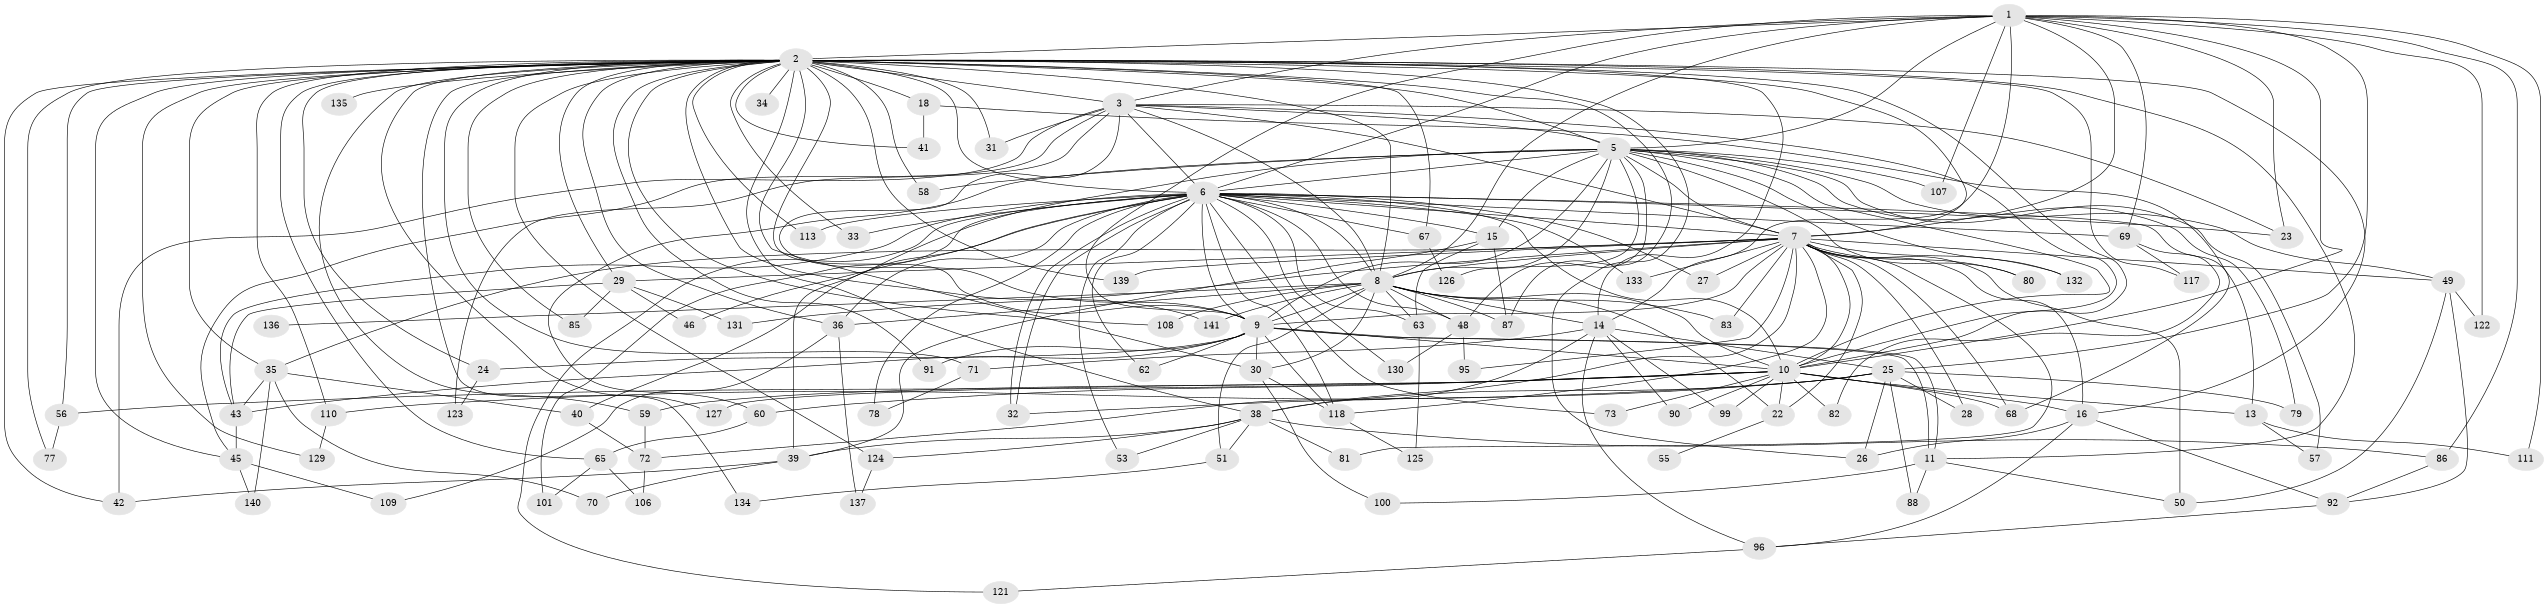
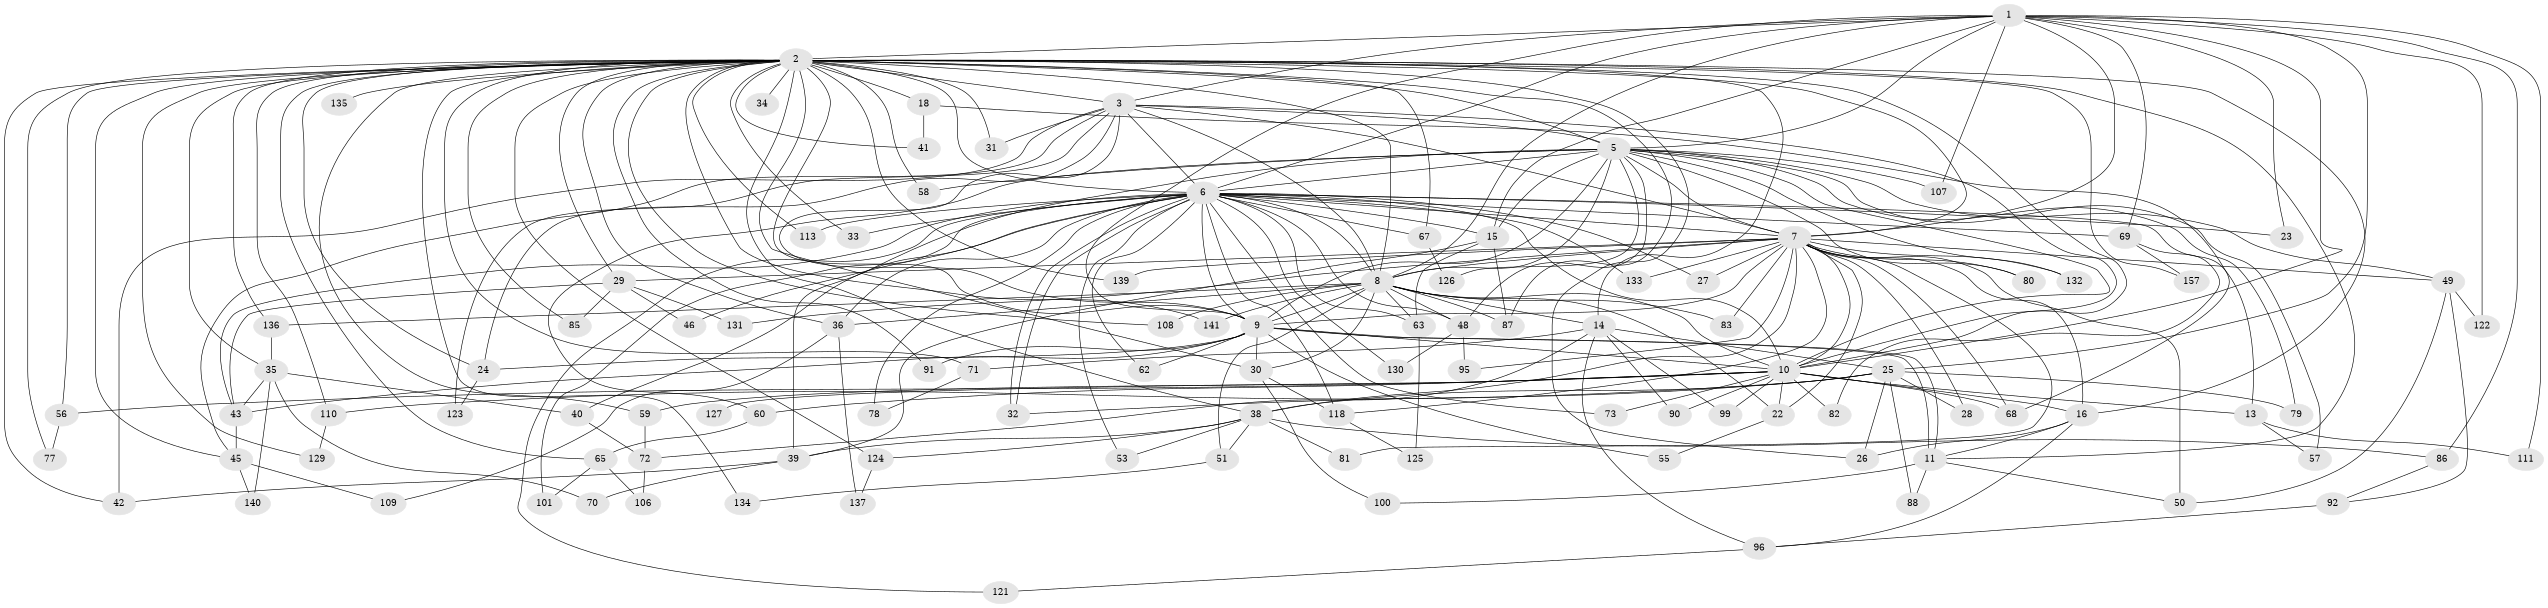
(1713, 114) -> (790, 205)
(382, 155) -> (245, 96)
(1869, 219) -> (1726, 99)
(1099, 250) -> (271, 348)
(2192, 282) -> (2192, 282)
(1296, 372) -> (1452, 415)
(2207, 459) -> (1992, 445)
